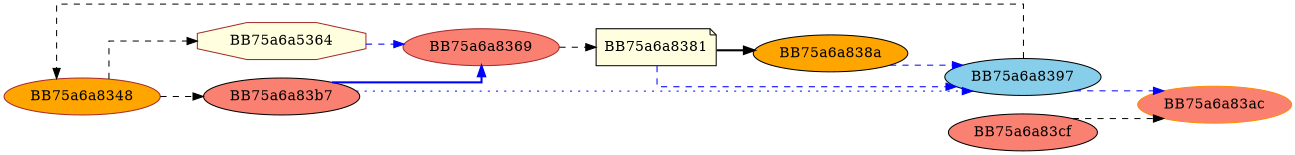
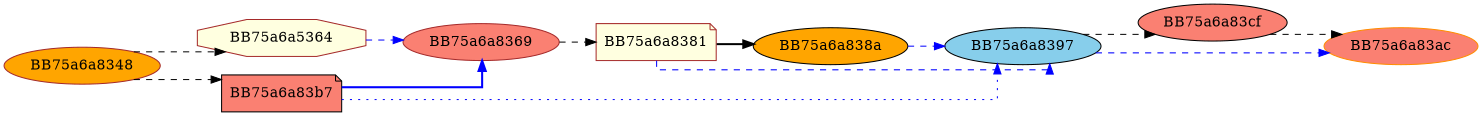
(535, 4) -> (1114, 34)
(656, 47) -> (656, 42)
(282, 96) -> (282, 93)
